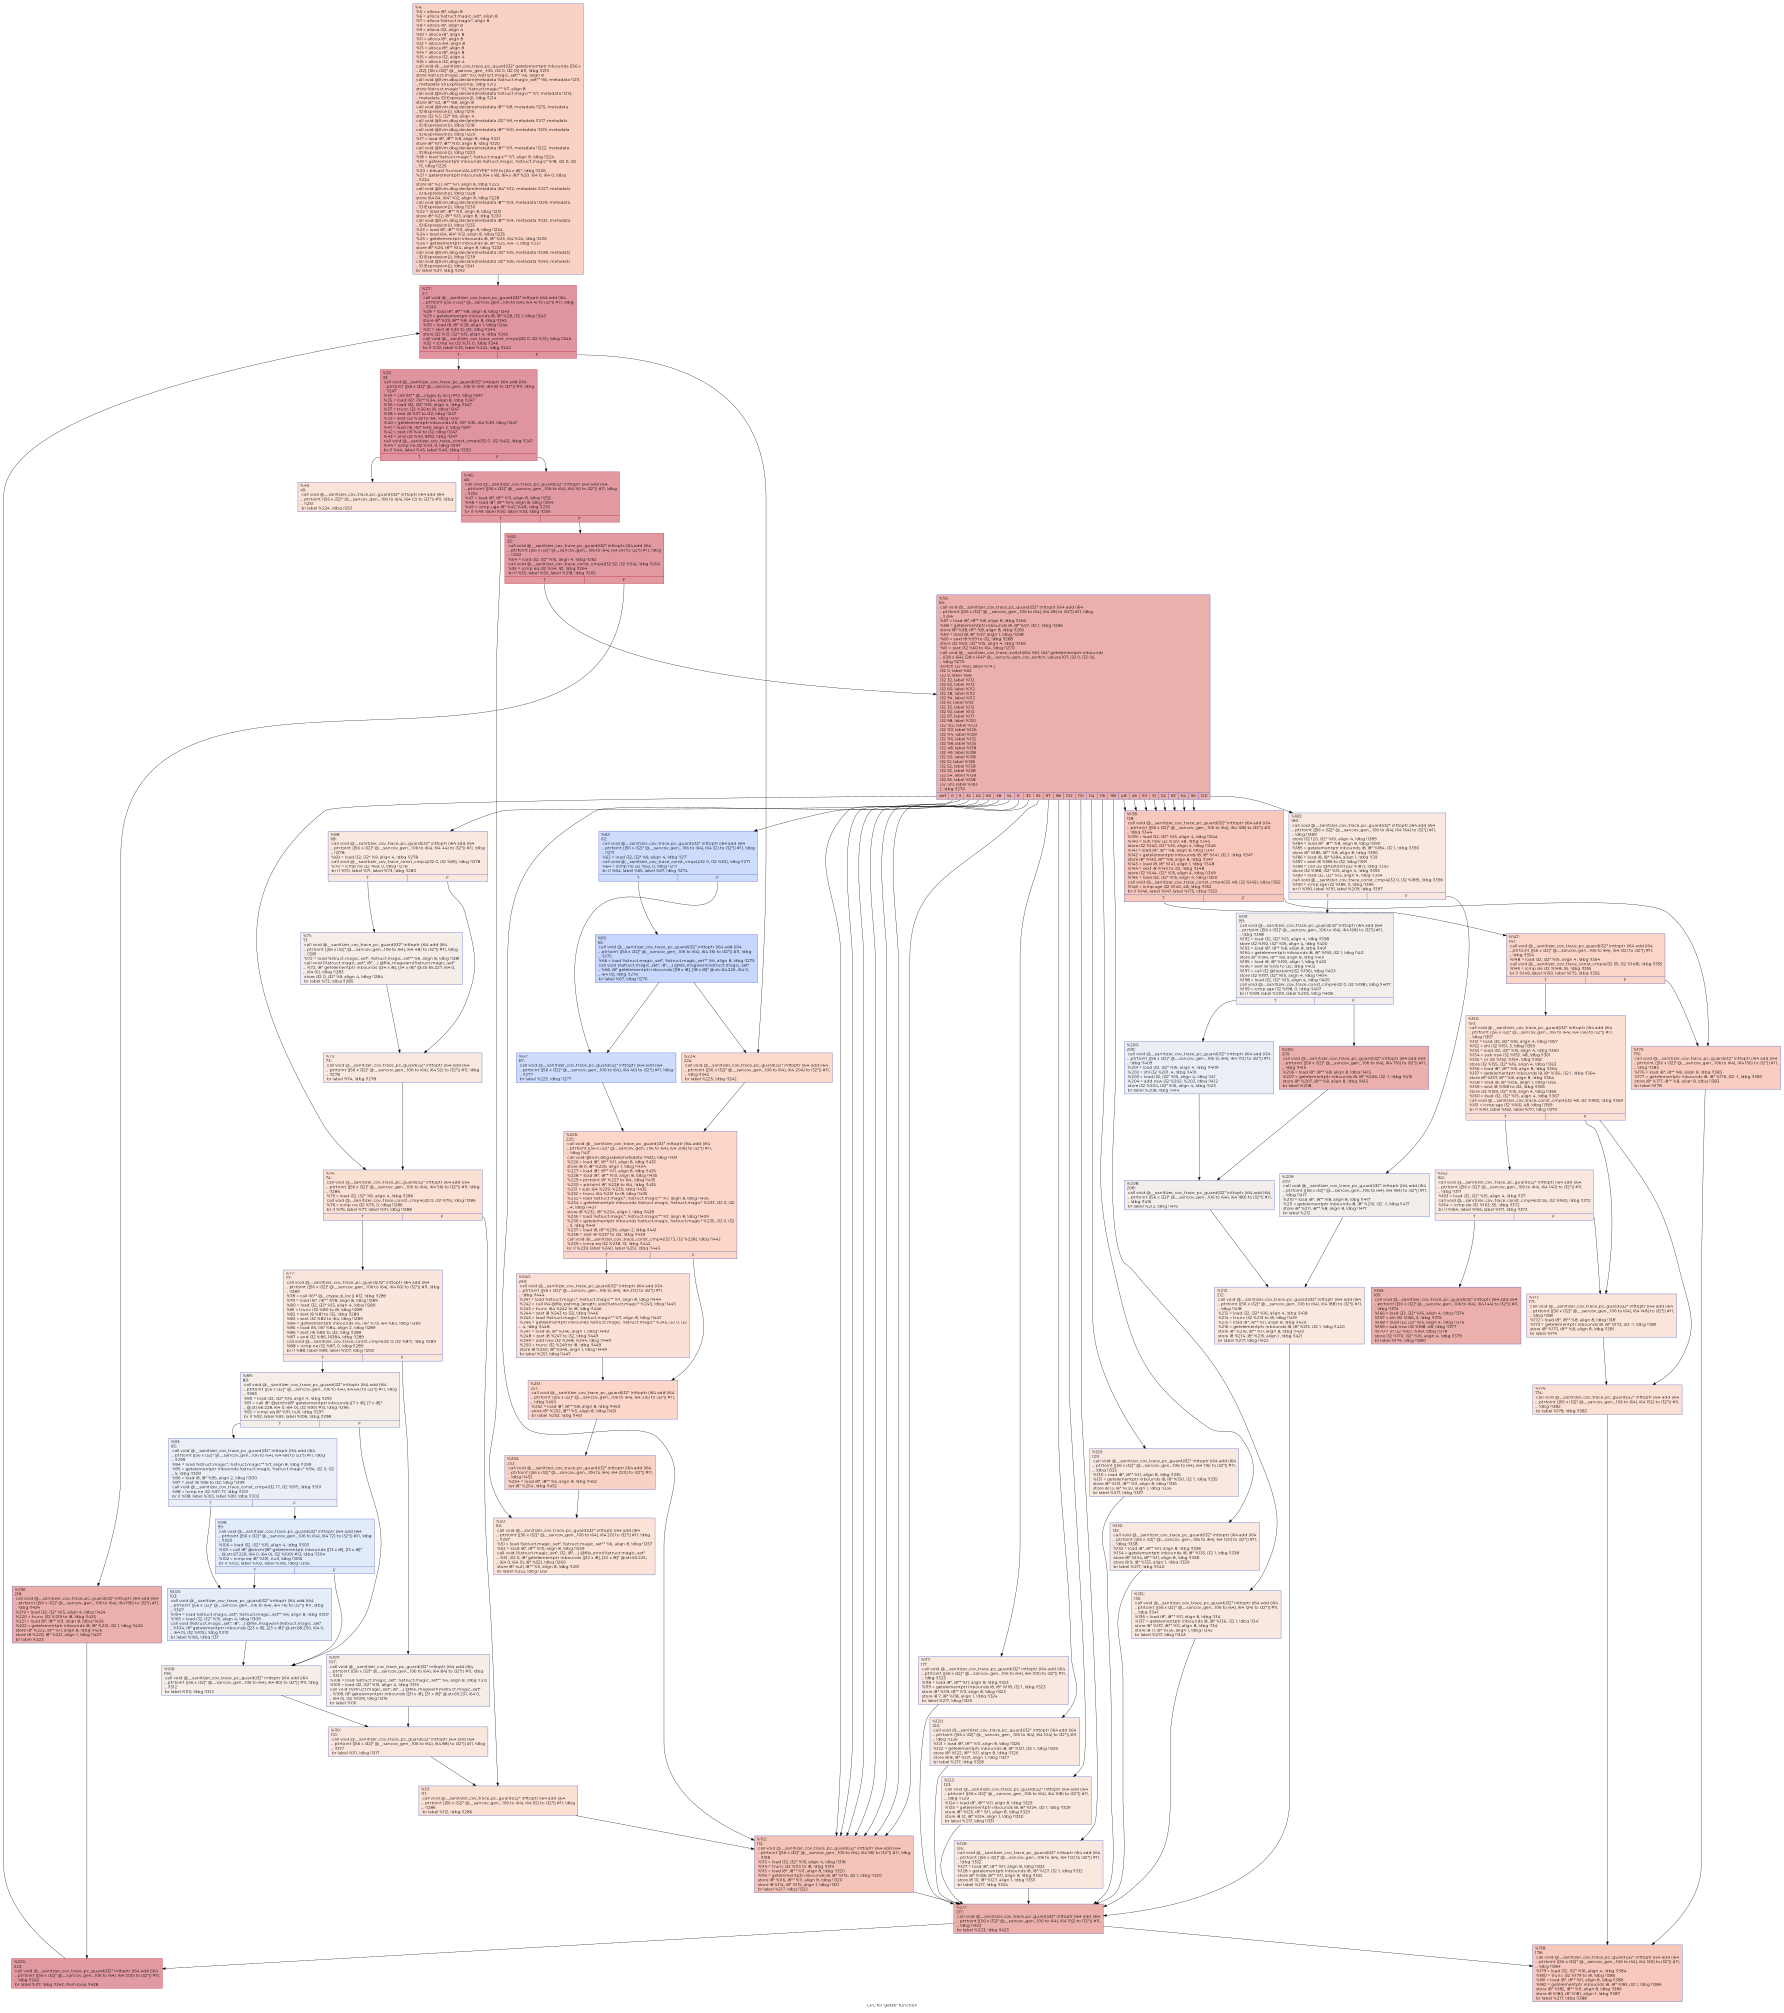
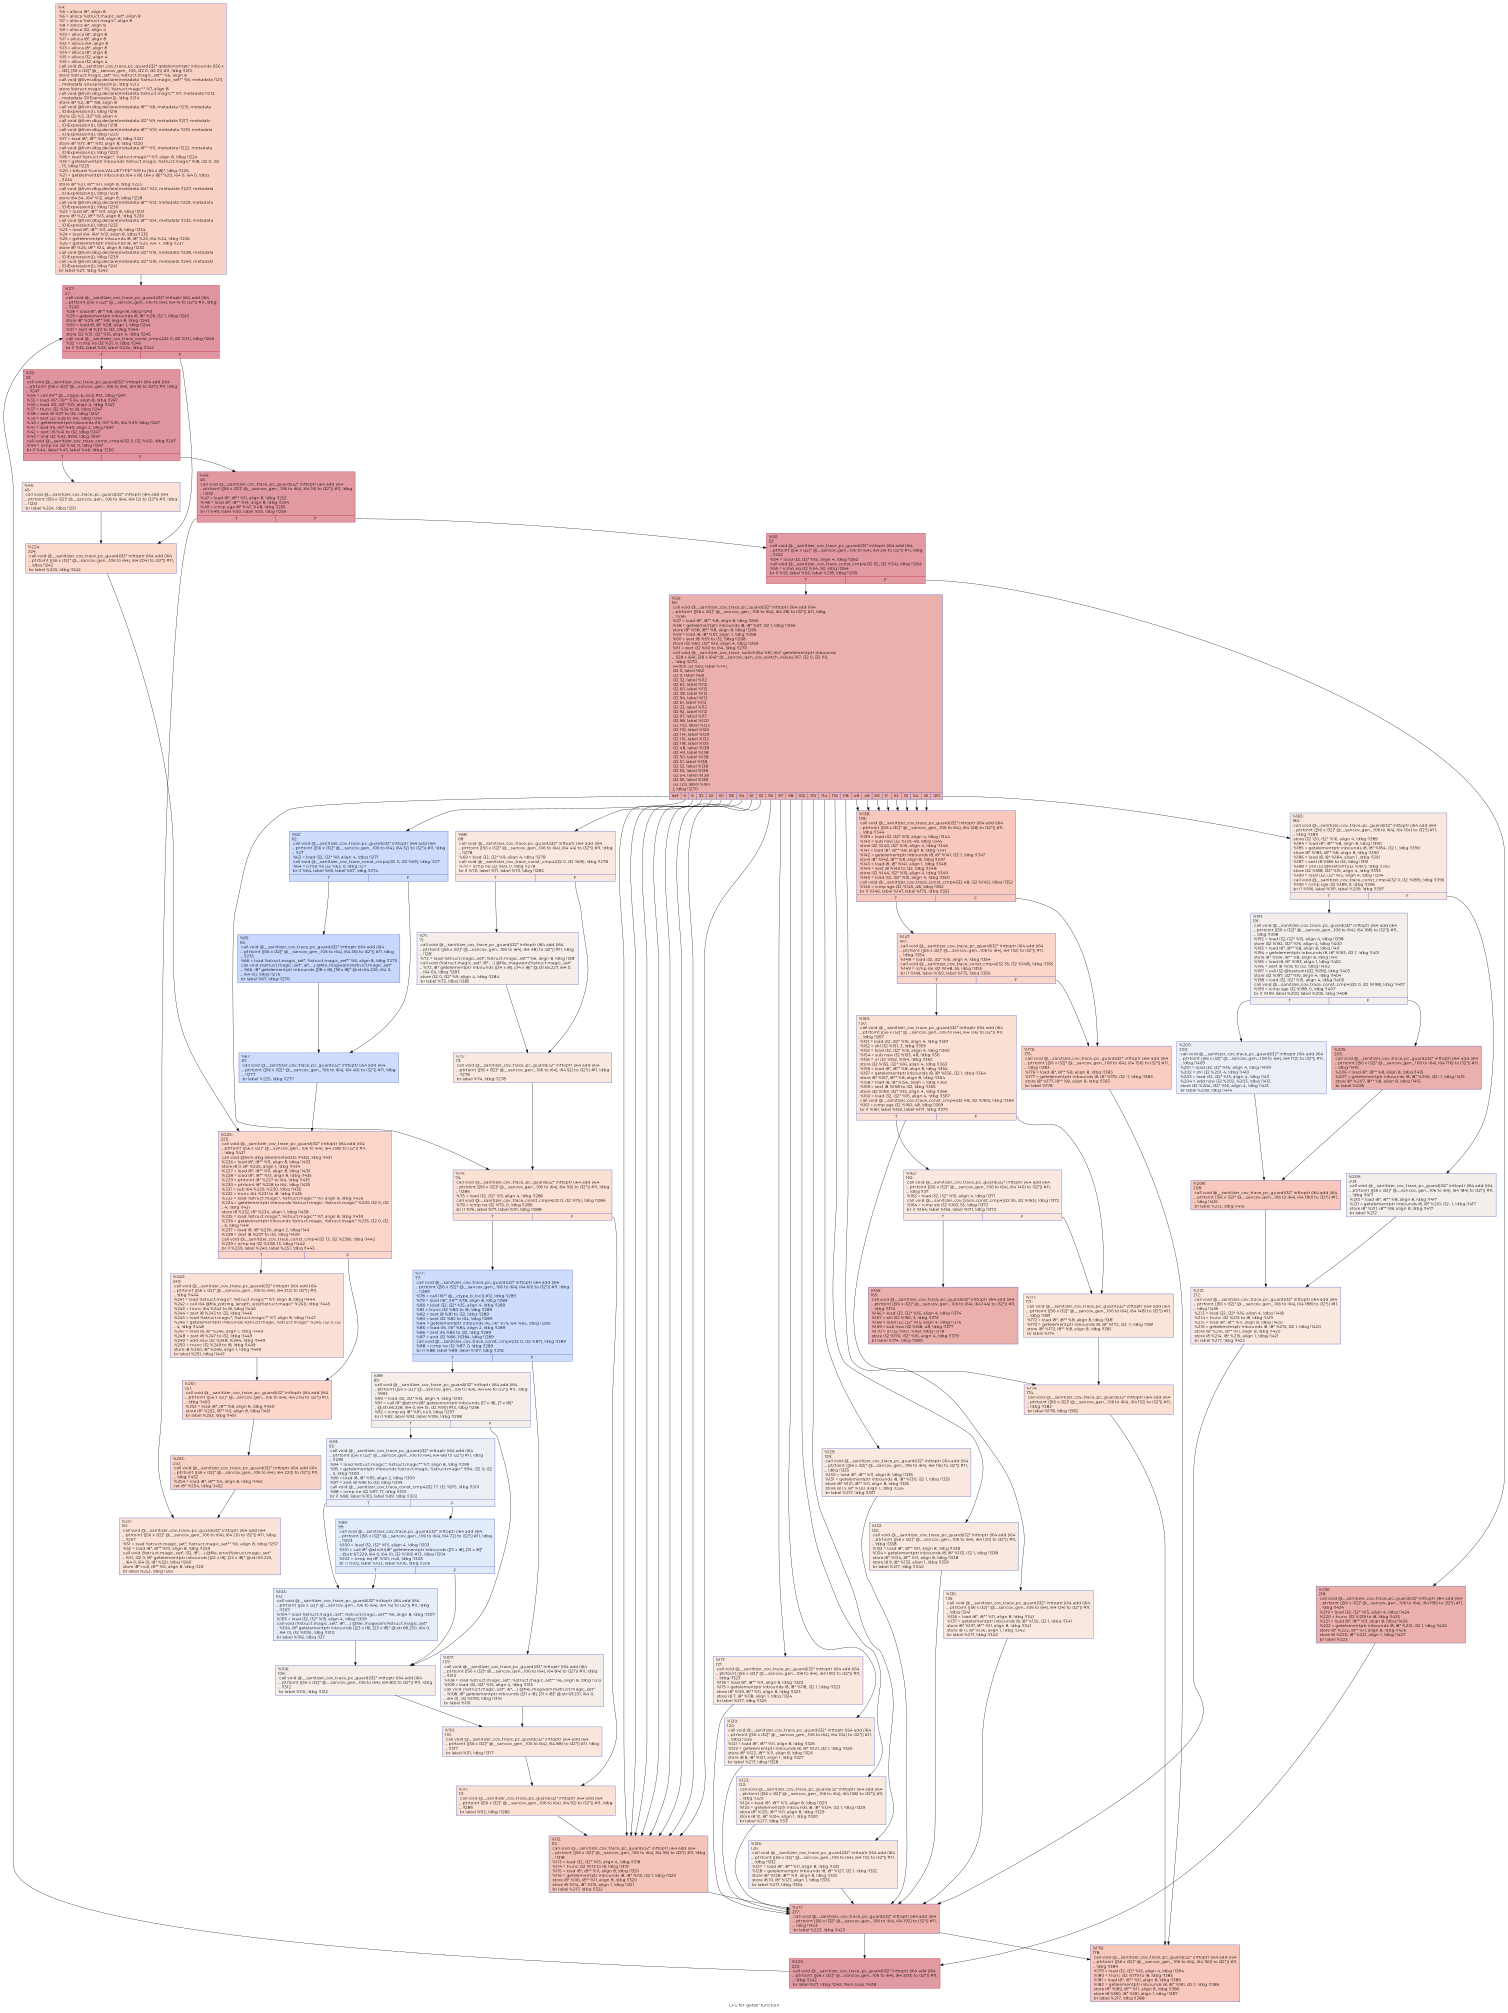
(719, 1016) -> (101, 526)
(1199, 1195) -> (1266, 1195)
(363, 1316) -> (493, 1316)
